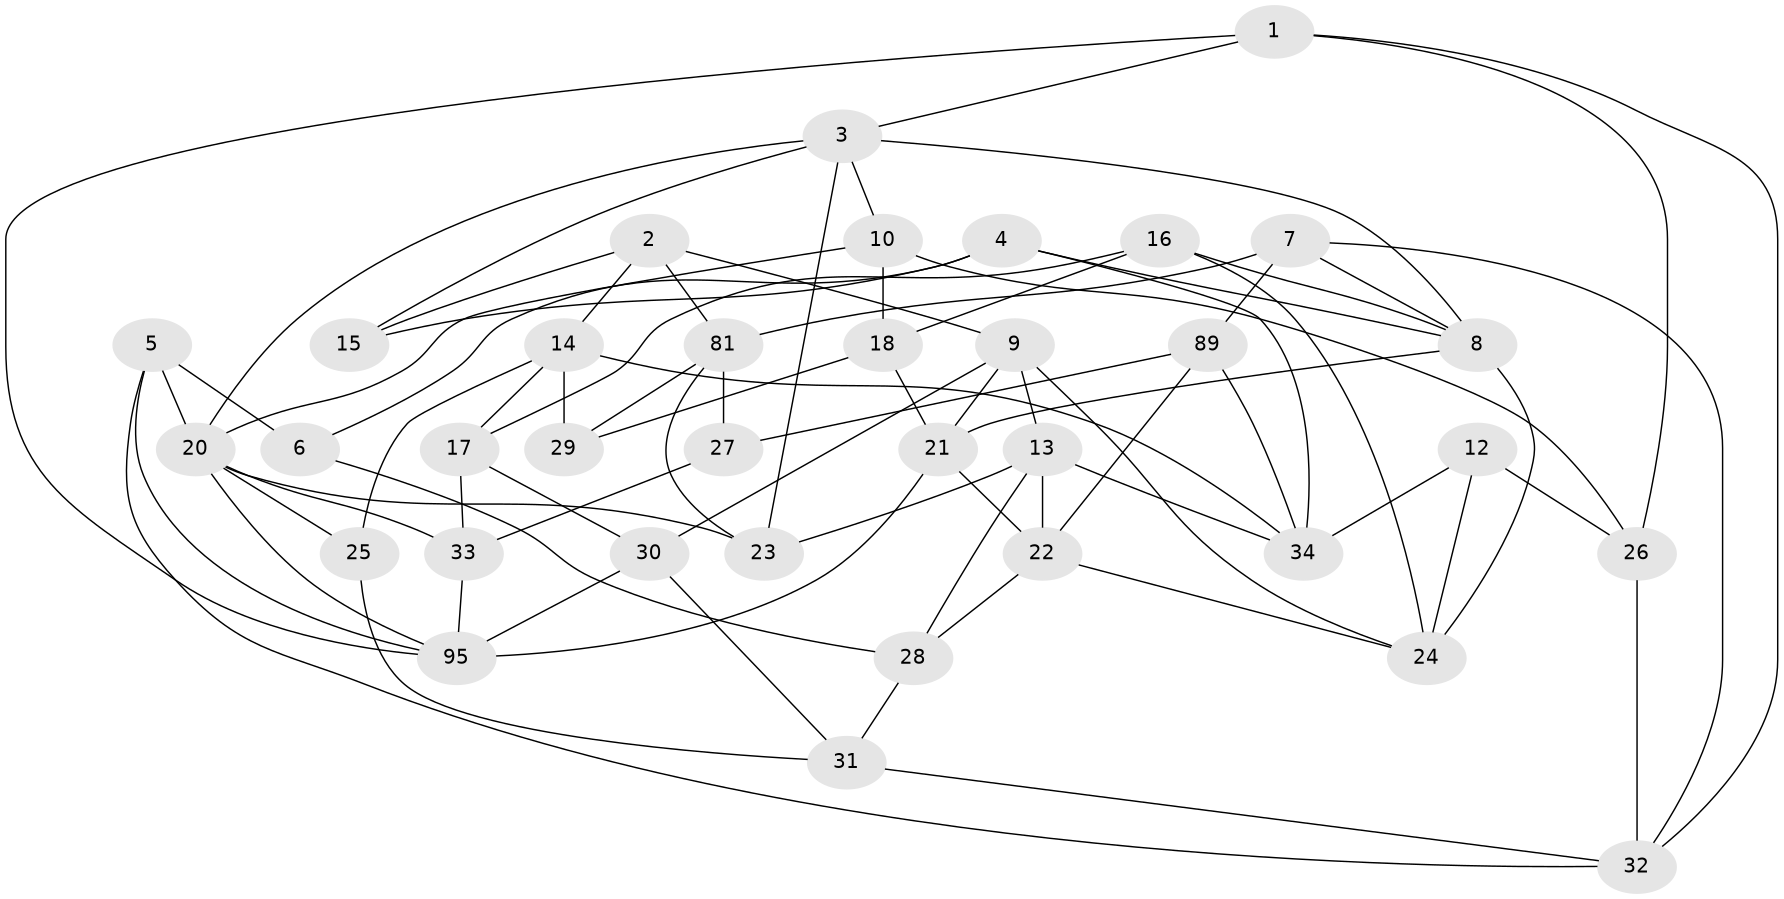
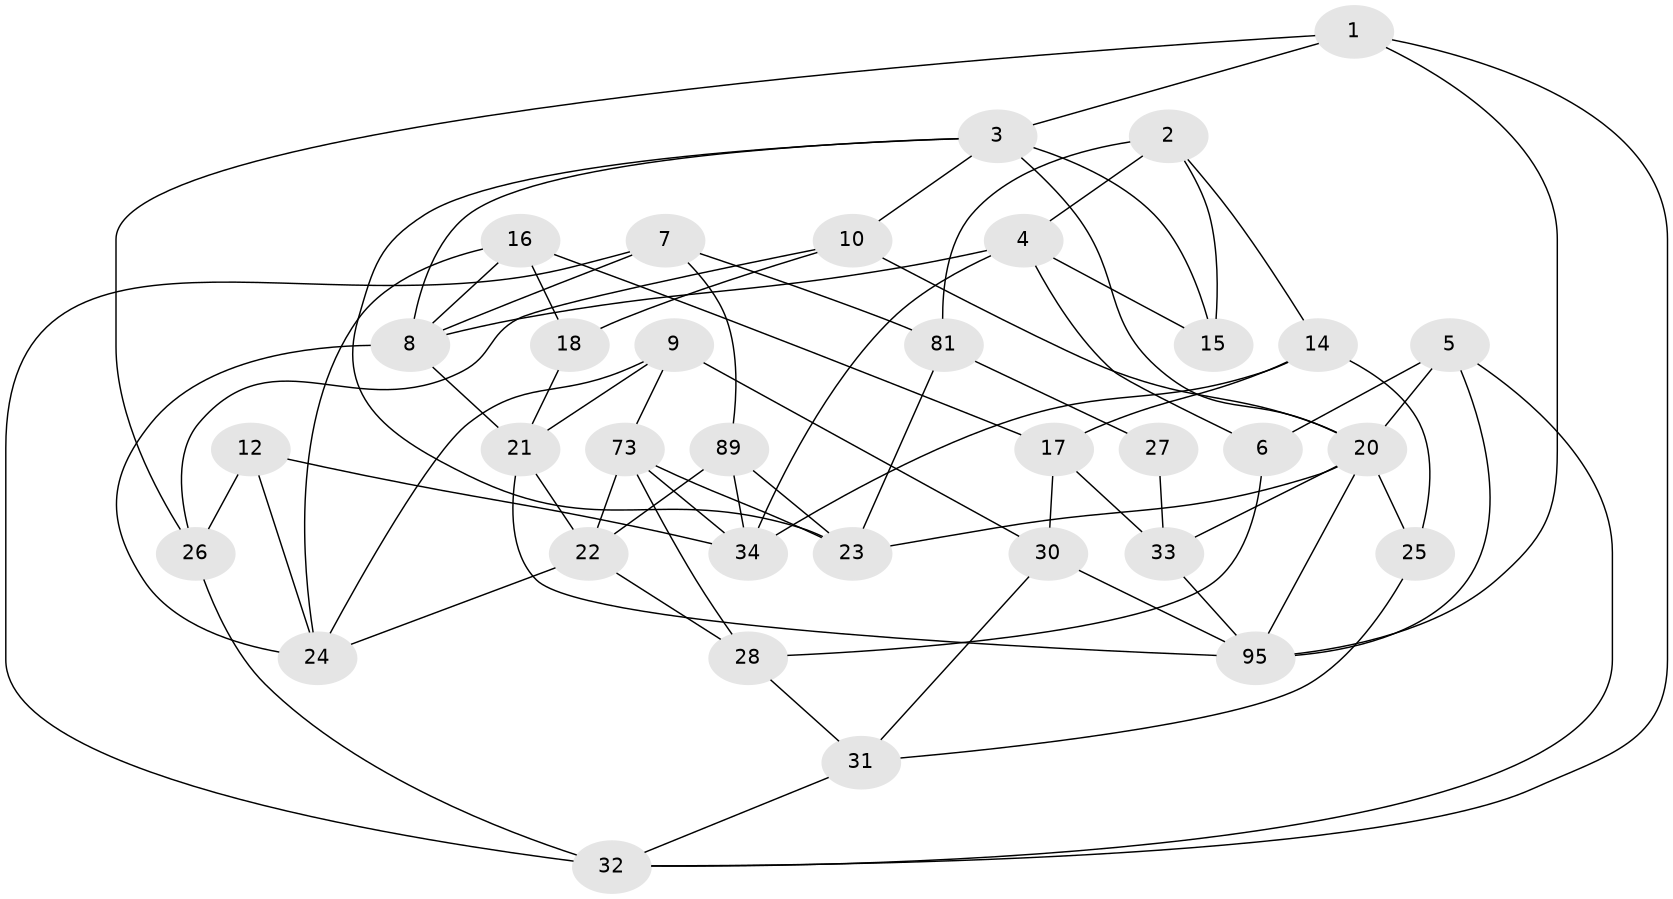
(848, 295) -> (1096, 188)
(955, 399) -> (791, 502)
(564, 450) -> none
(1043, 450) -> (625, 450)
